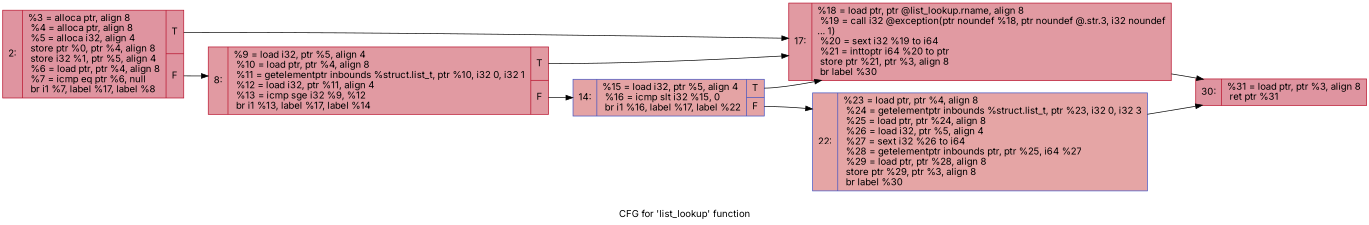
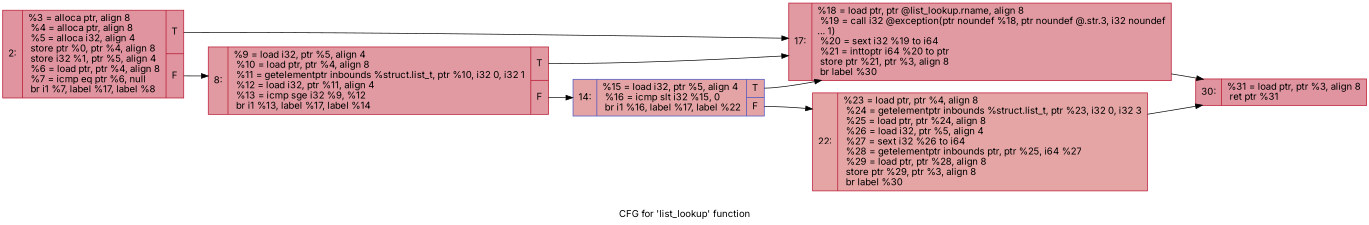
(980, 142) -> (980, 142)
